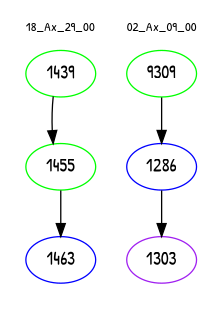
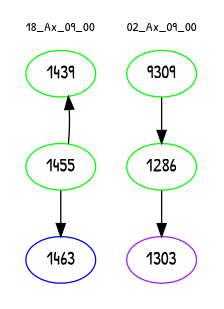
(61, 28) -> (61, 28)
(52, 114) -> (69, 127)
(162, 167) -> (162, 167)
